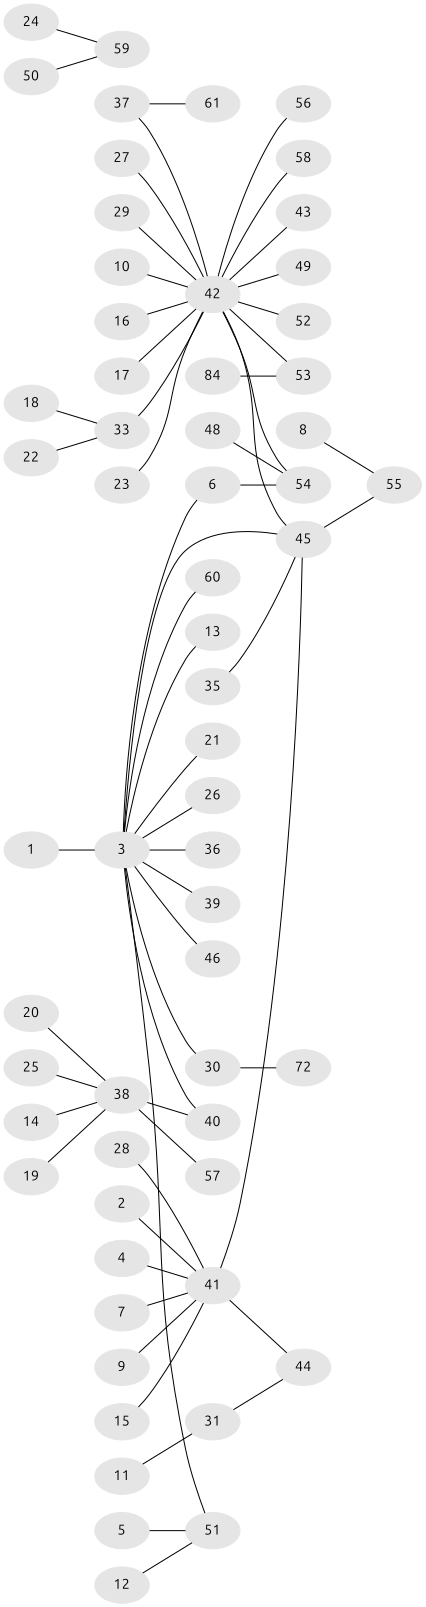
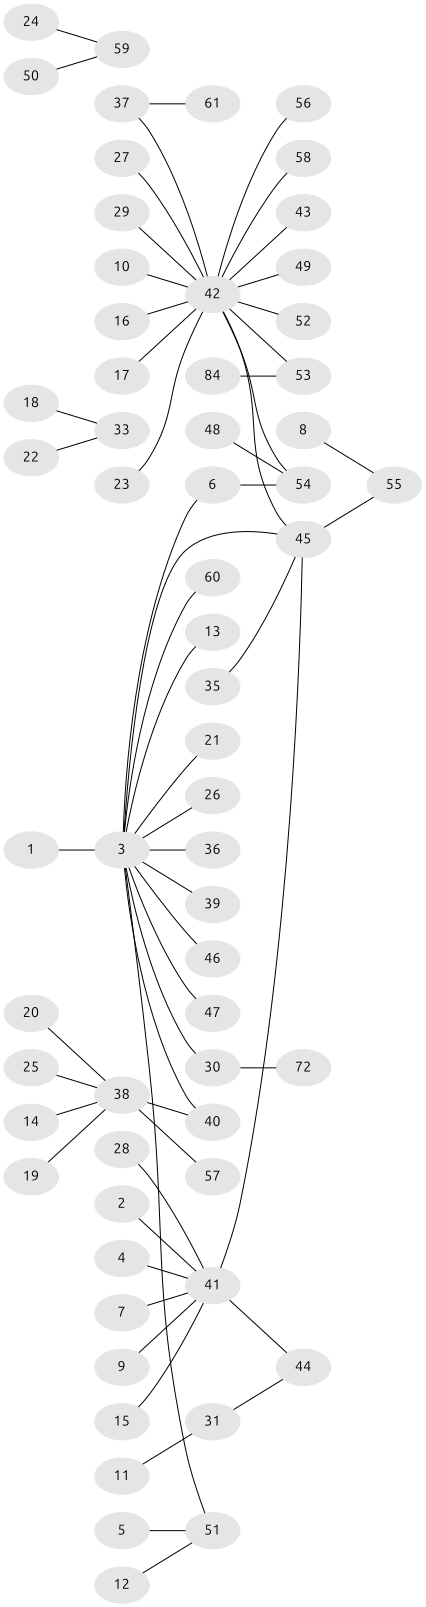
(171, 371) -> none
none -> (213, 1013)
